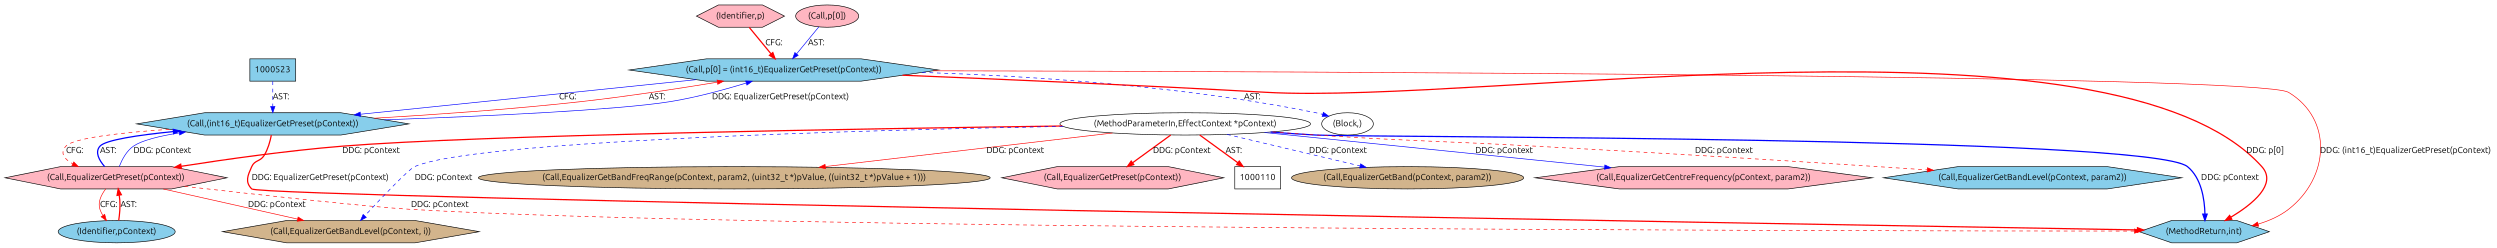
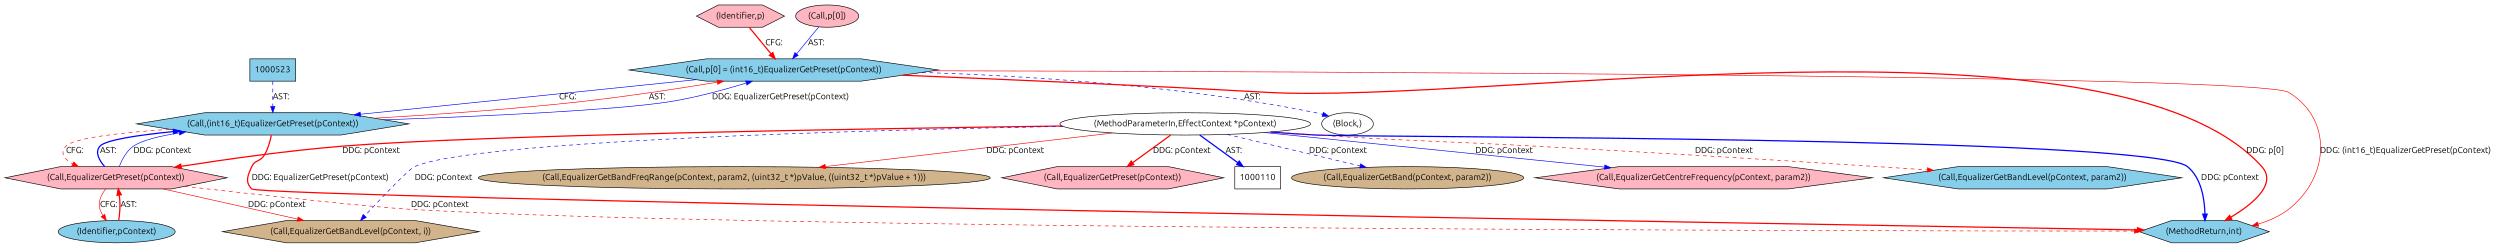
(1219, 149) -> (1219, 149)
